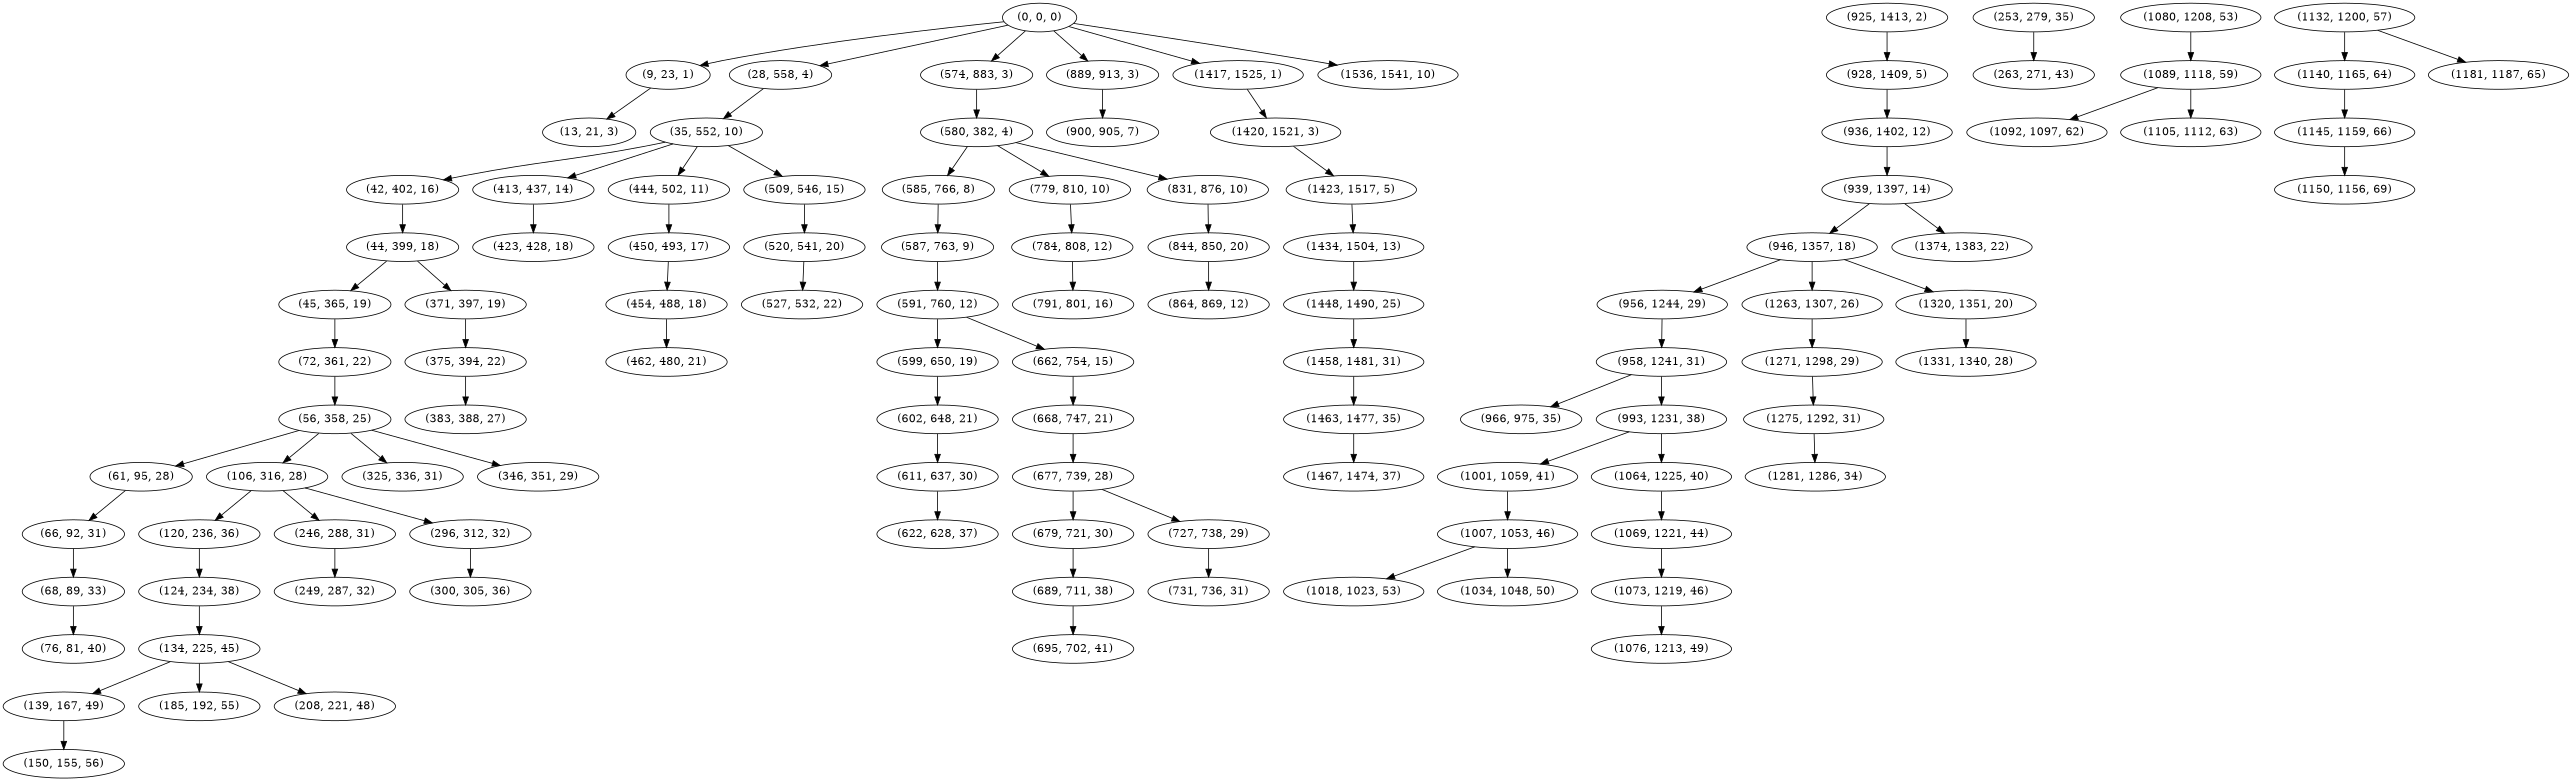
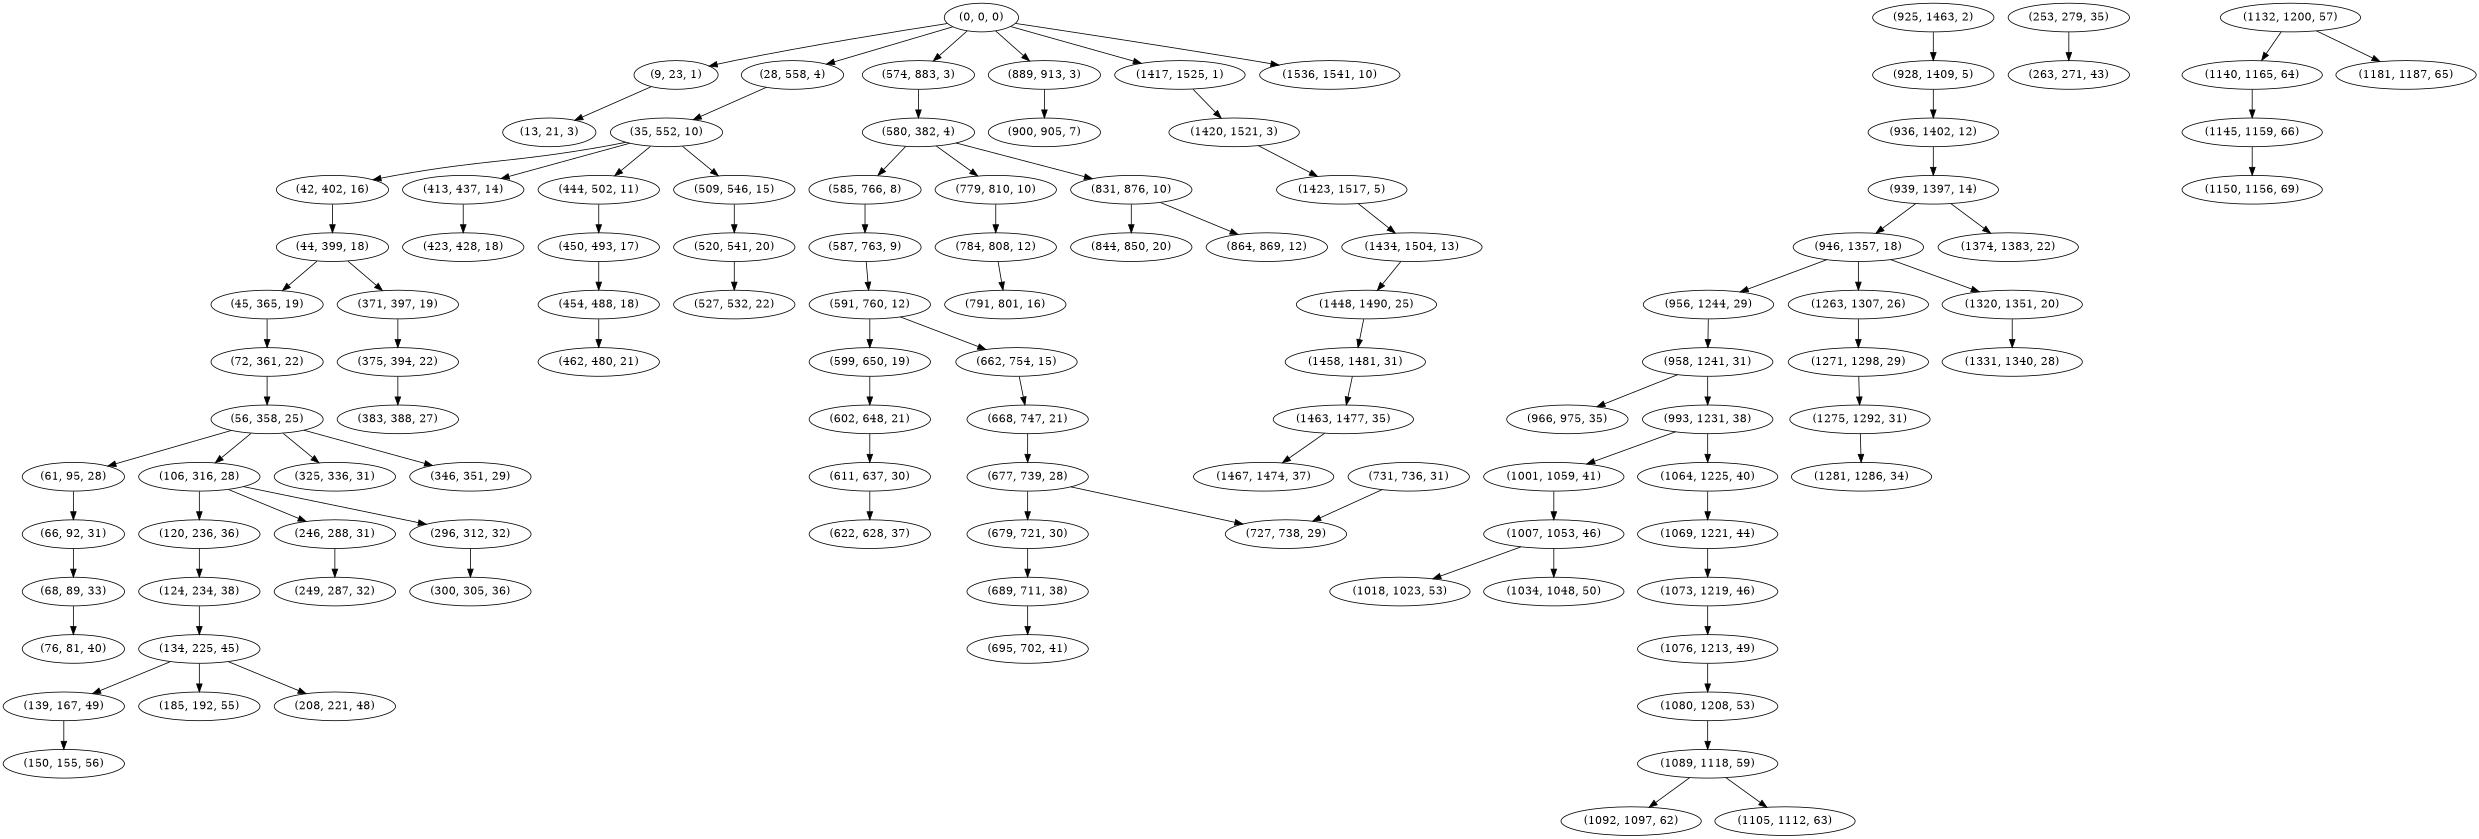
(1887, 18) -> (1933, 18)
(1209, 272) -> (1195, 217)
(1209, 559) -> (1351, 504)
none -> (1708, 674)
